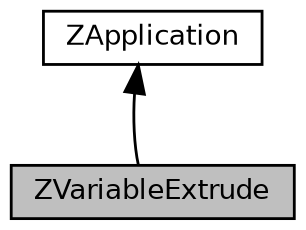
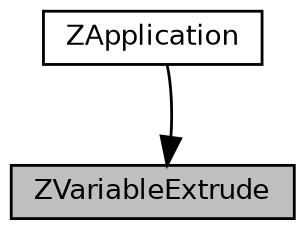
(134, 129) -> (171, 101)
